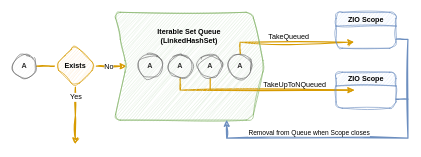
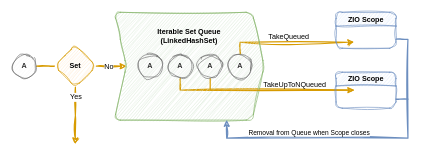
(75, 66) -> (75, 66)
